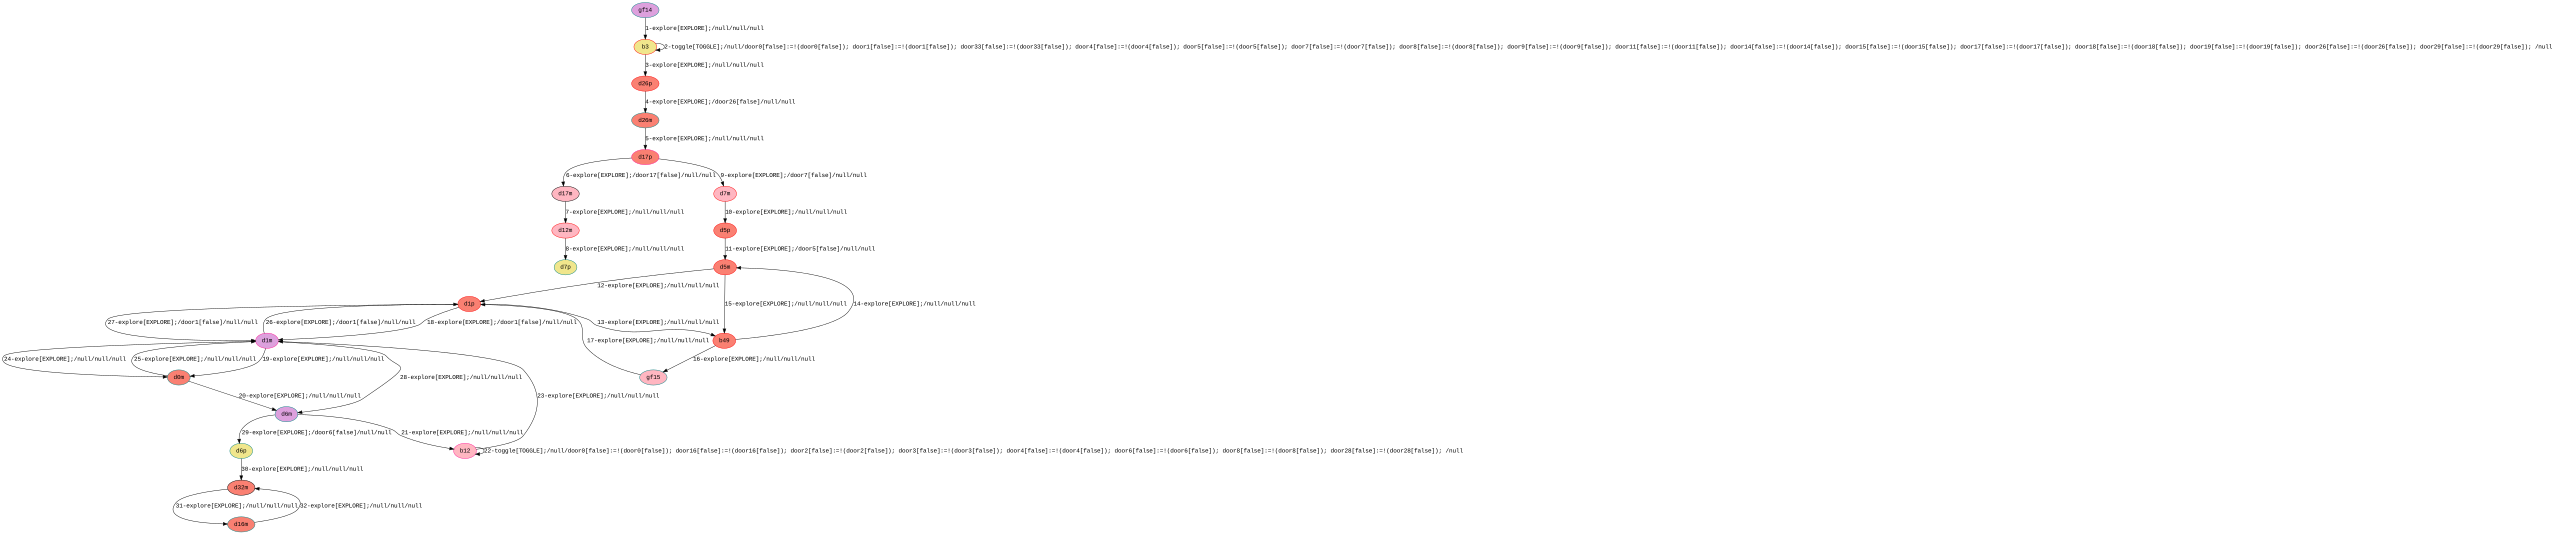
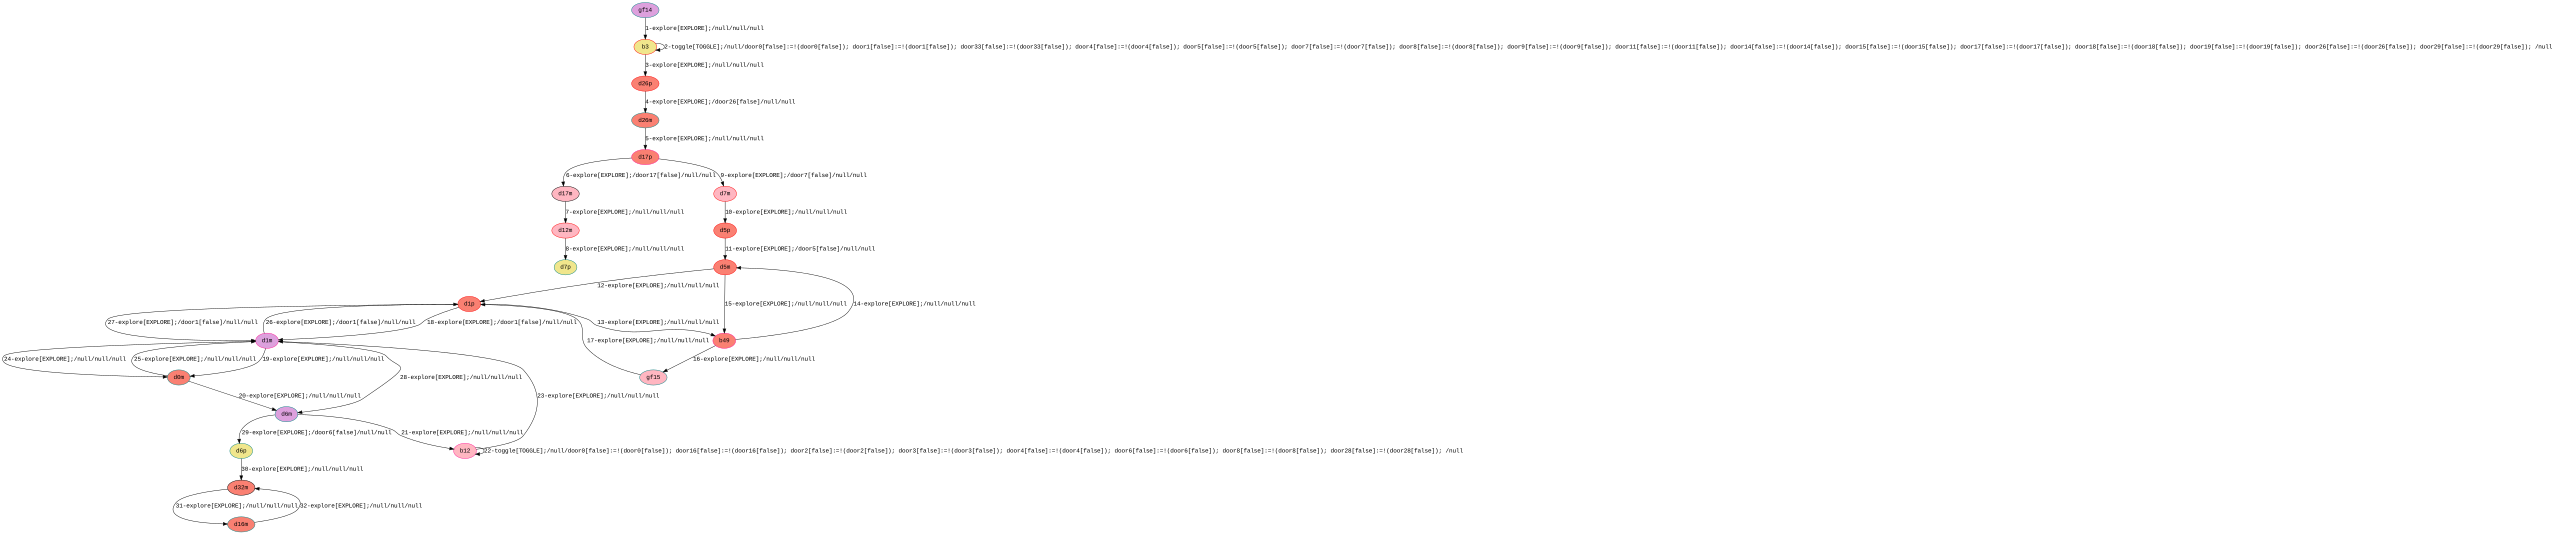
(724, 341) -> (724, 341)
